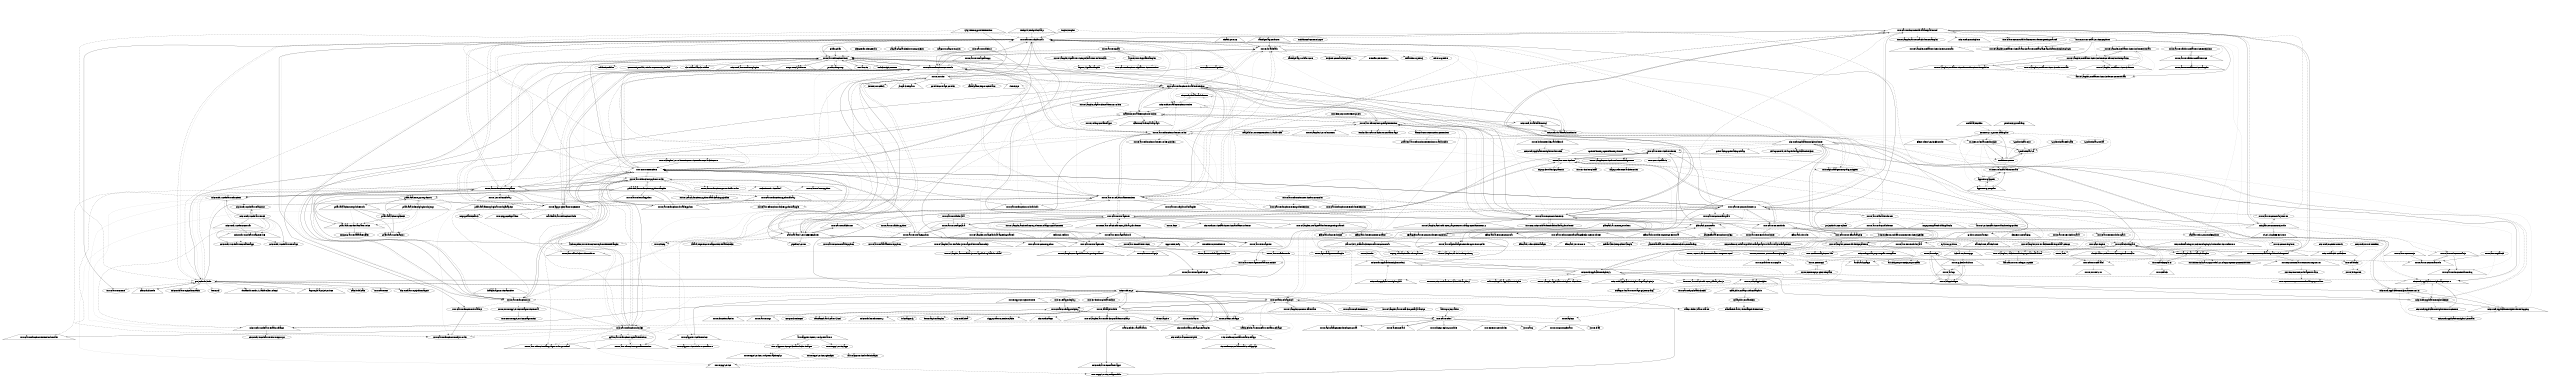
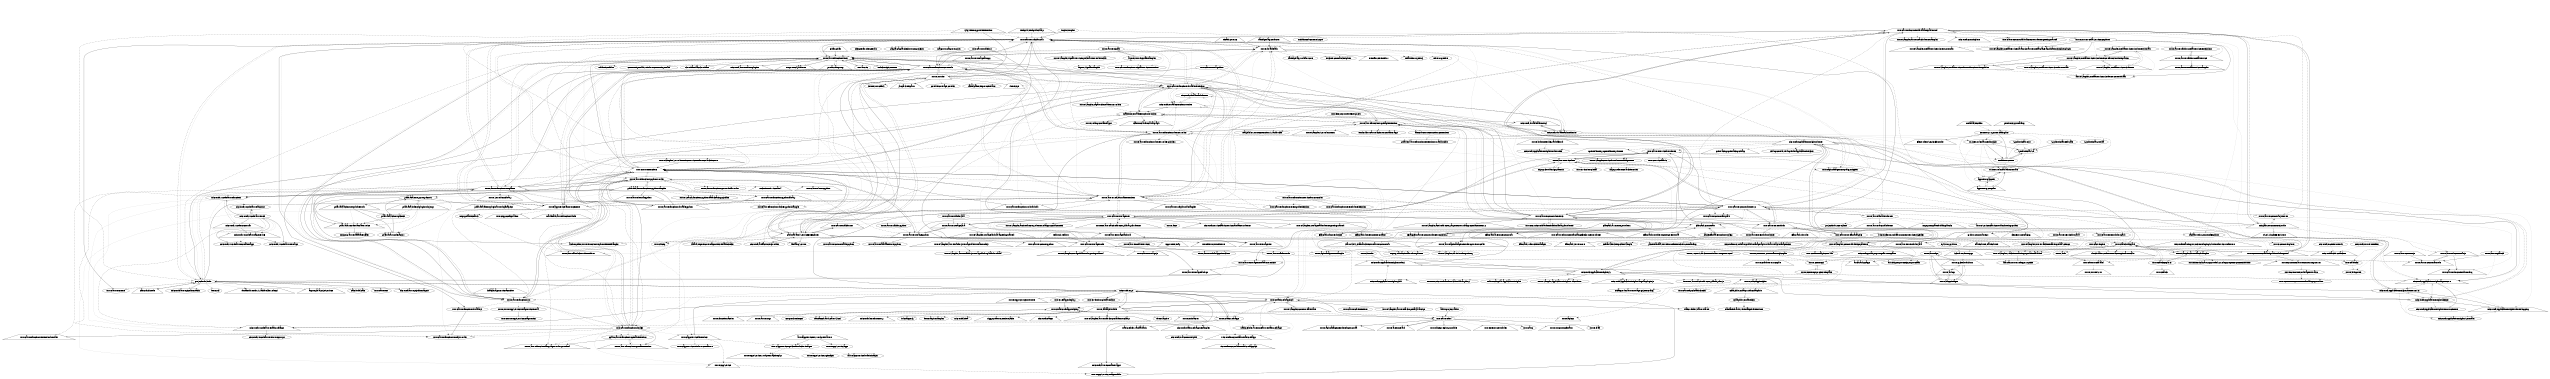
(564, 207) -> (564, 207)
none -> (764, 244)
(799, 244) -> (799, 244)
(792, 361) -> (722, 346)
